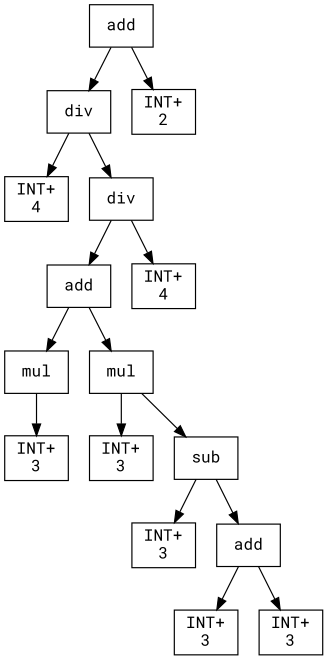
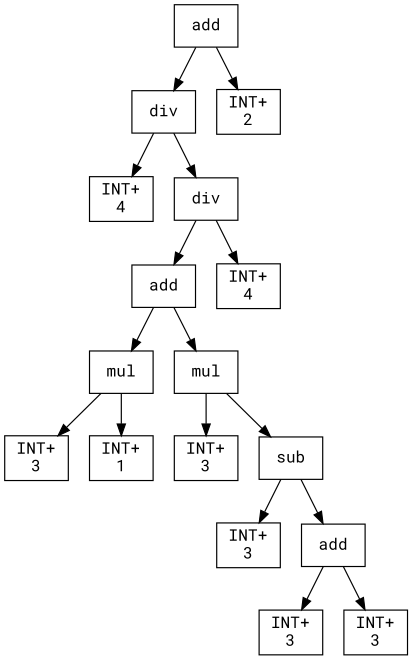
none -> (121, 458)
